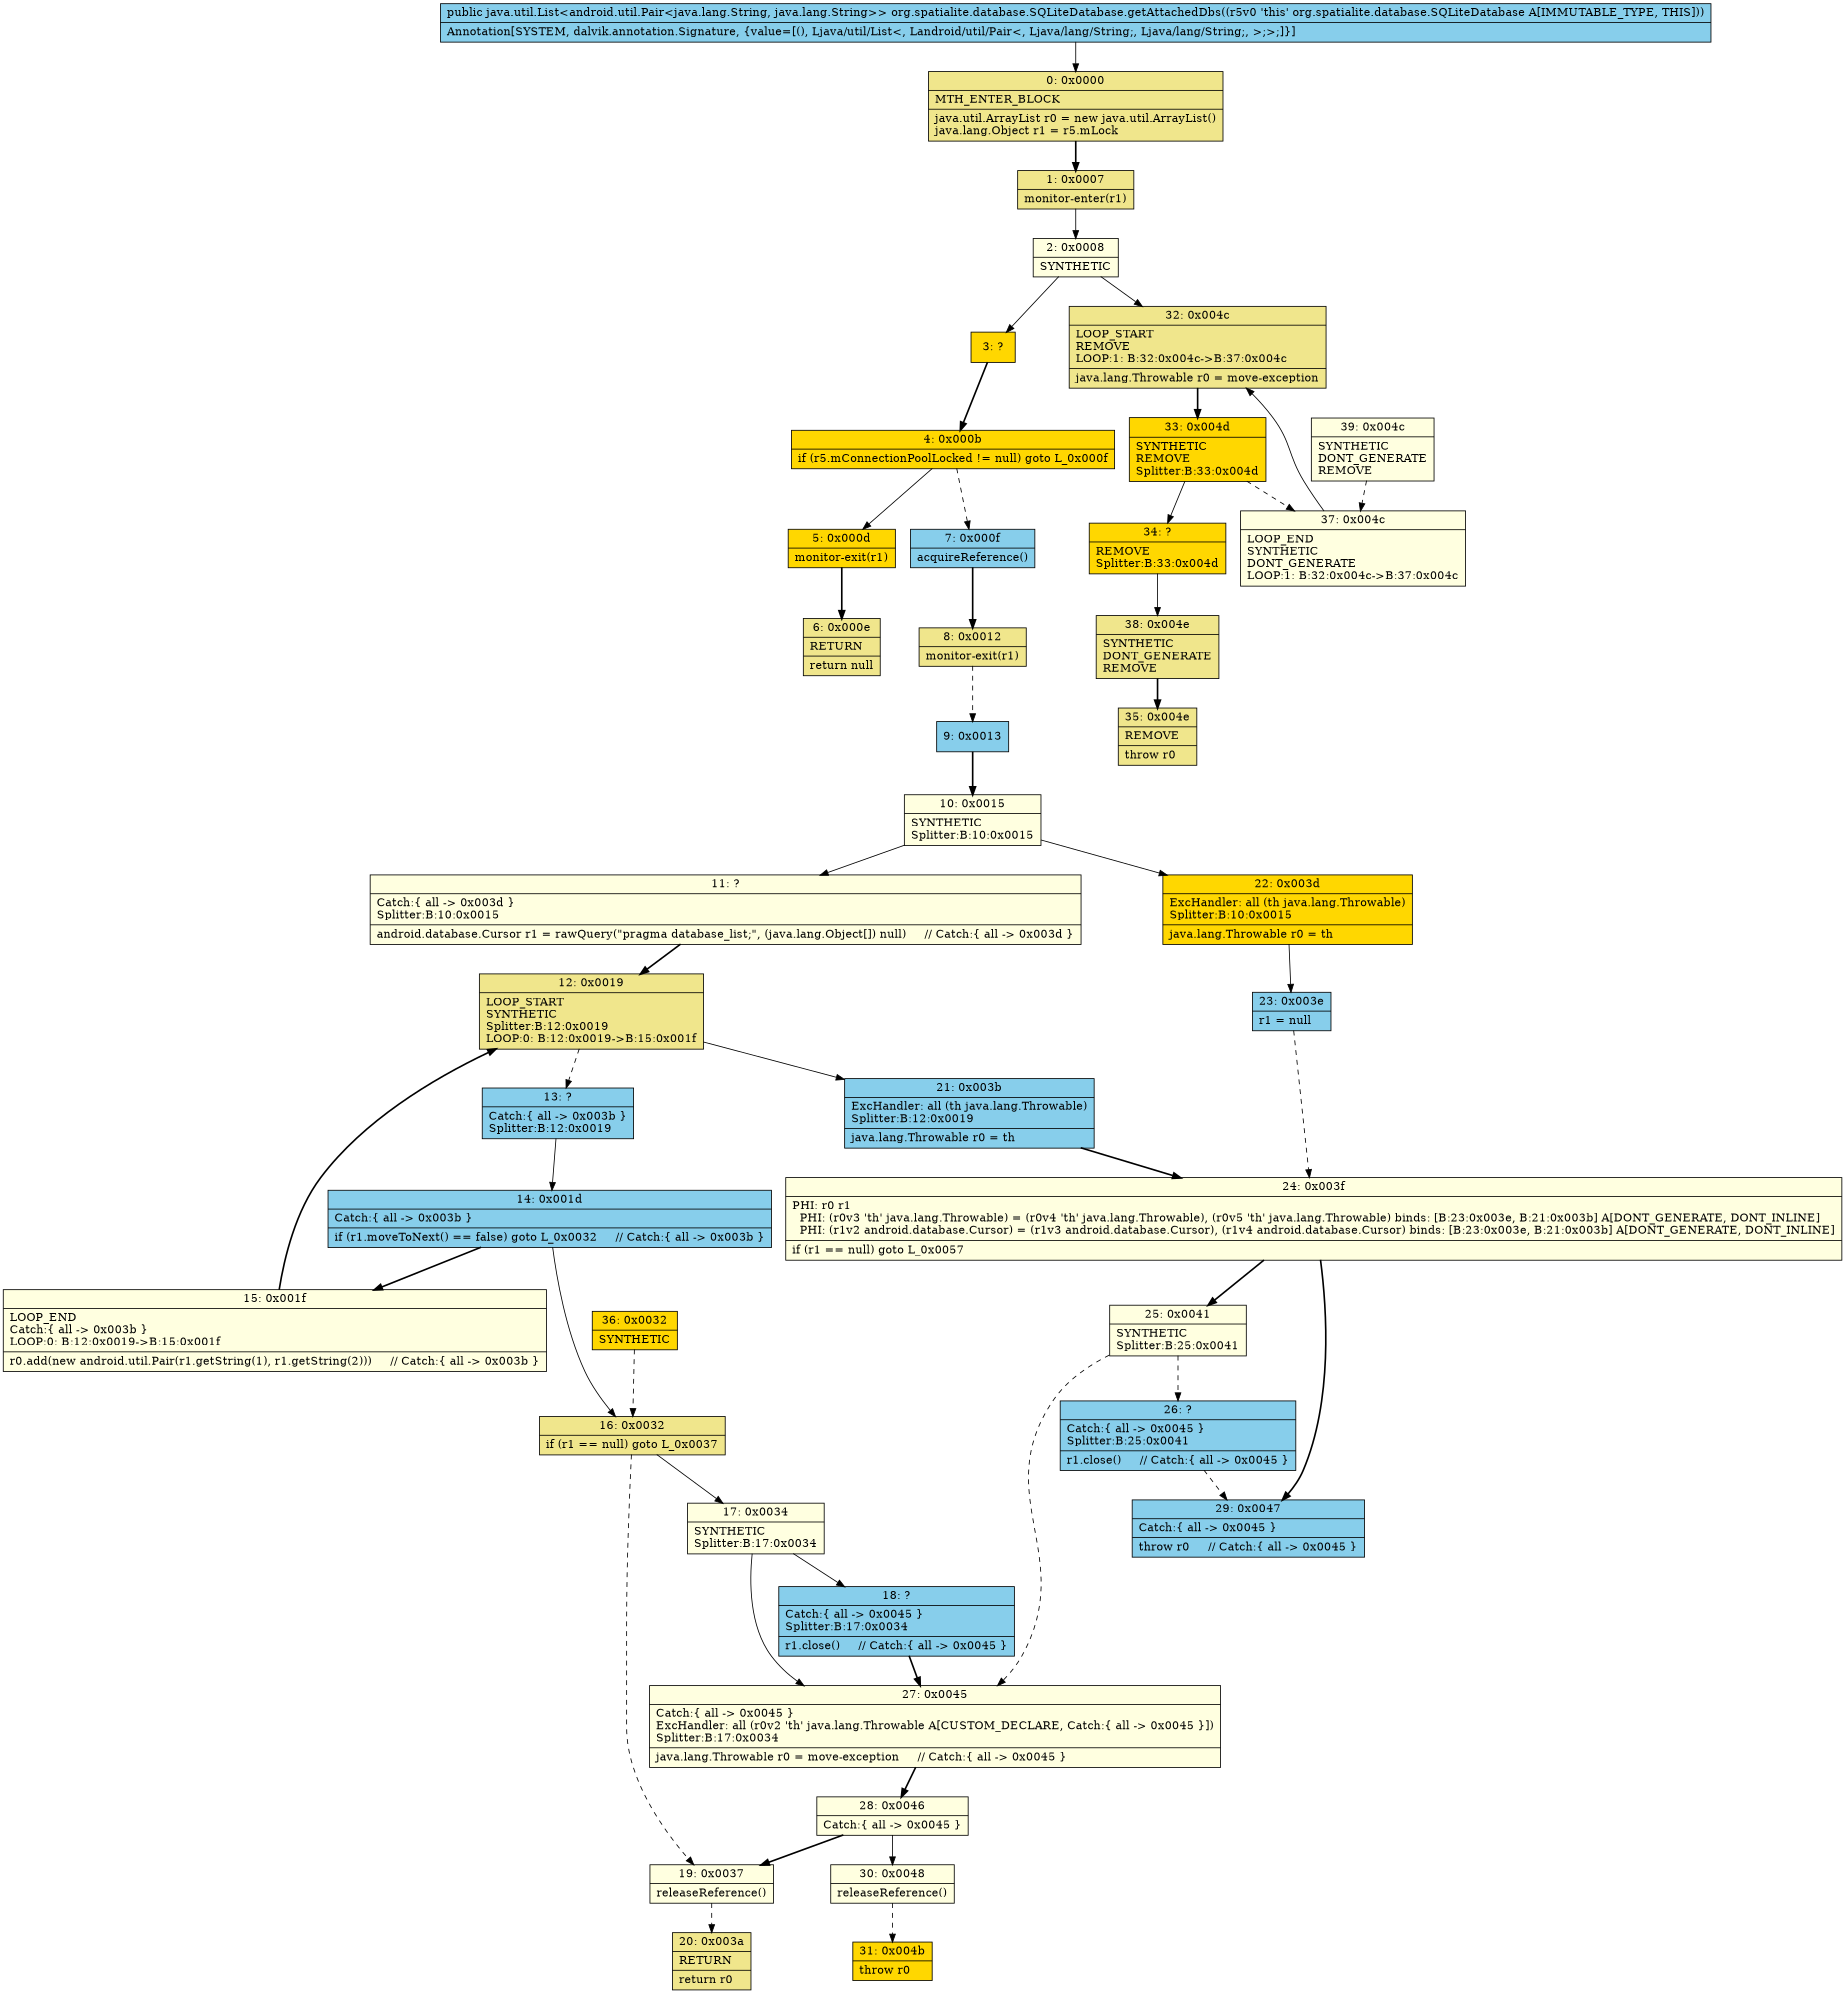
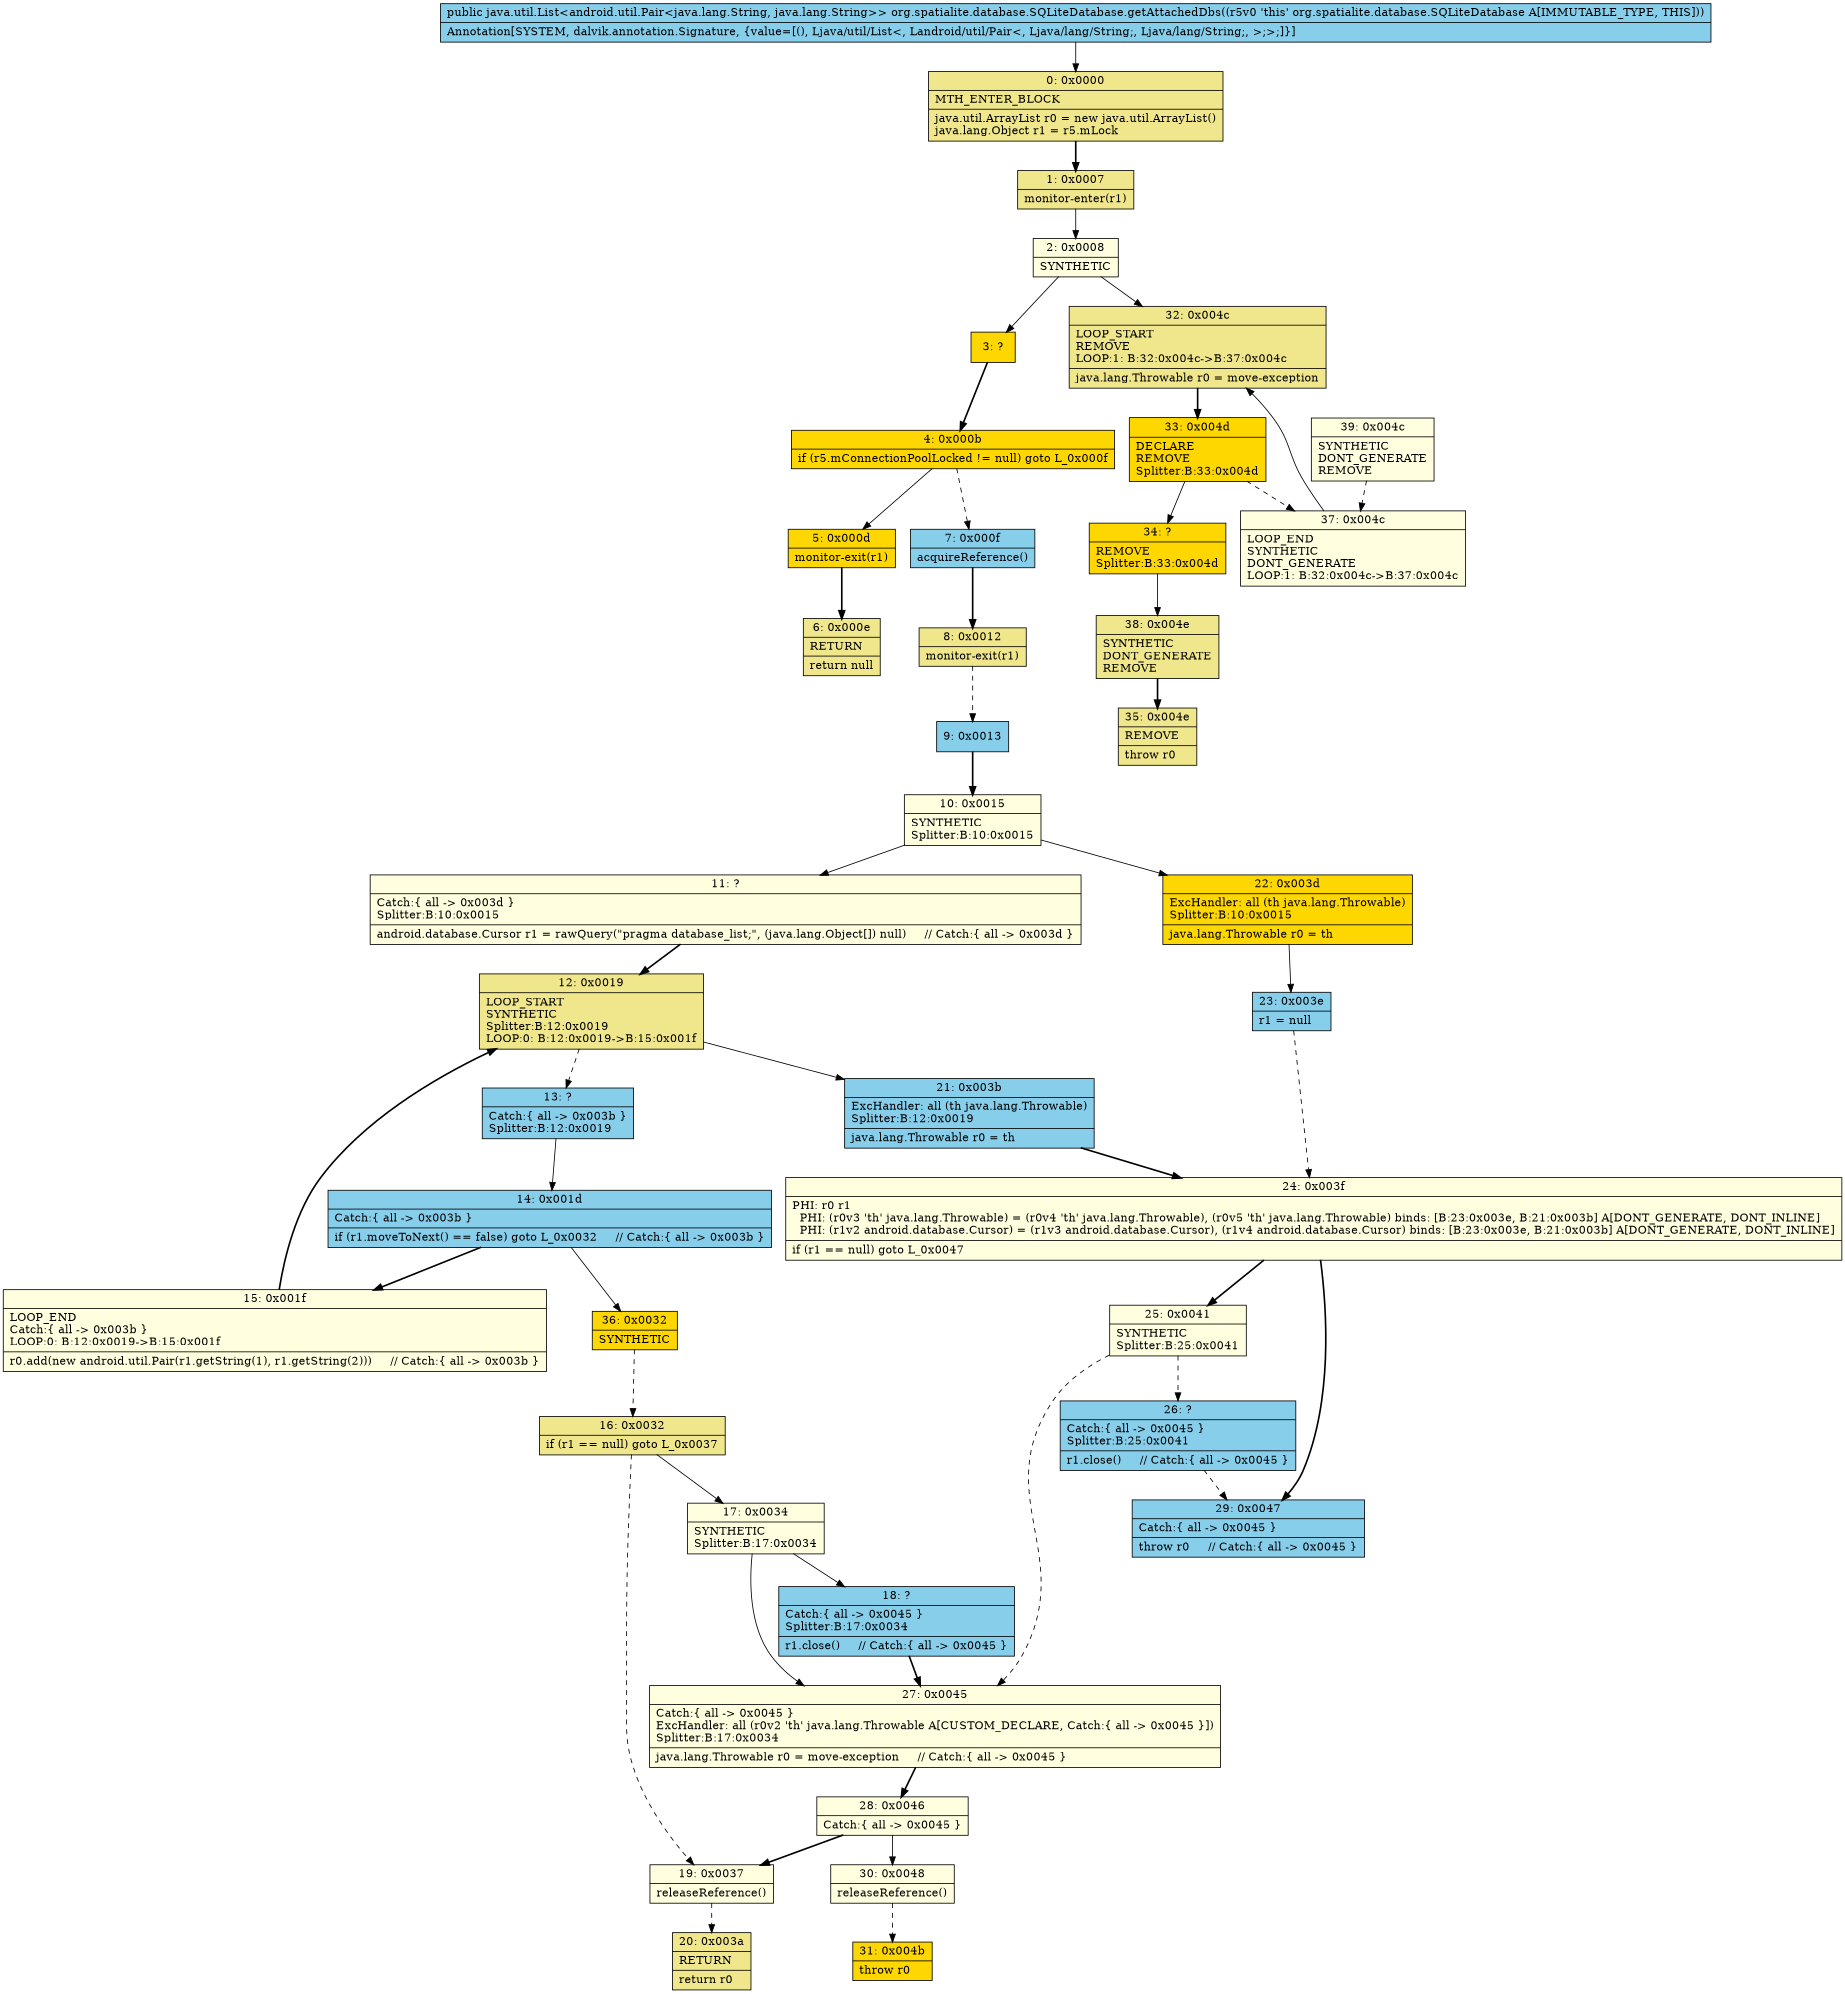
(1172, 447) -> (1166, 447)
(879, 1250) -> (879, 1250)
(571, 1333) -> (593, 1276)
